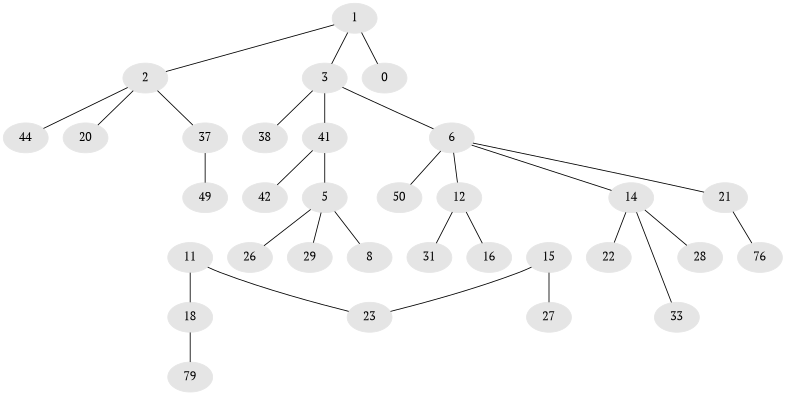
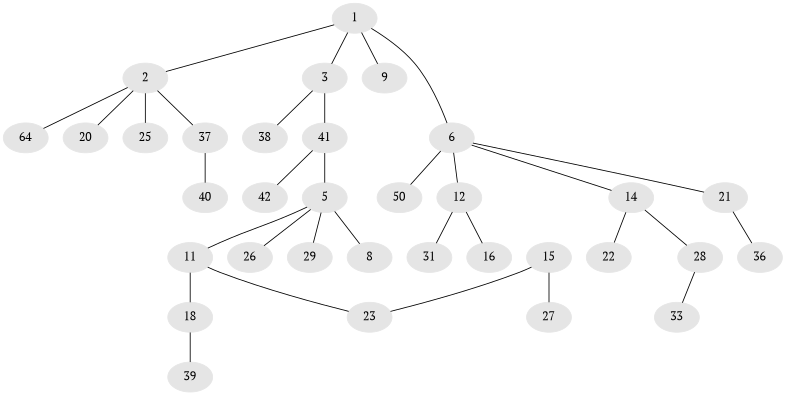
(385, 78) -> (385, 78)
(388, 108) -> (418, 68)
(26, 138) -> (26, 138)
none -> (145, 138)
(205, 198) -> (205, 198)
none -> (257, 228)
(654, 257) -> (689, 287)
(760, 257) -> (760, 257)
(190, 377) -> (190, 377)
